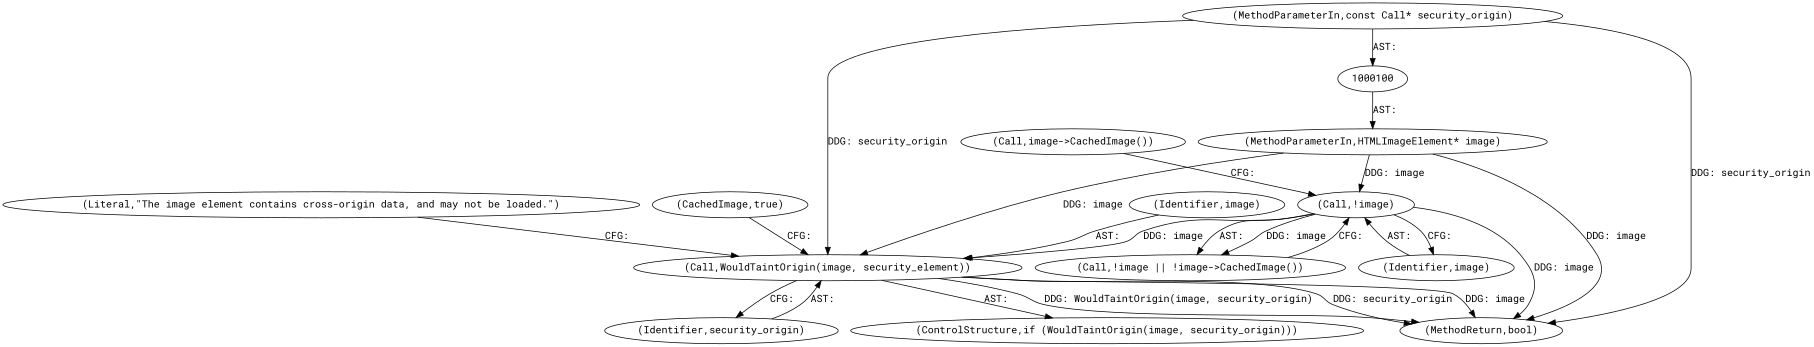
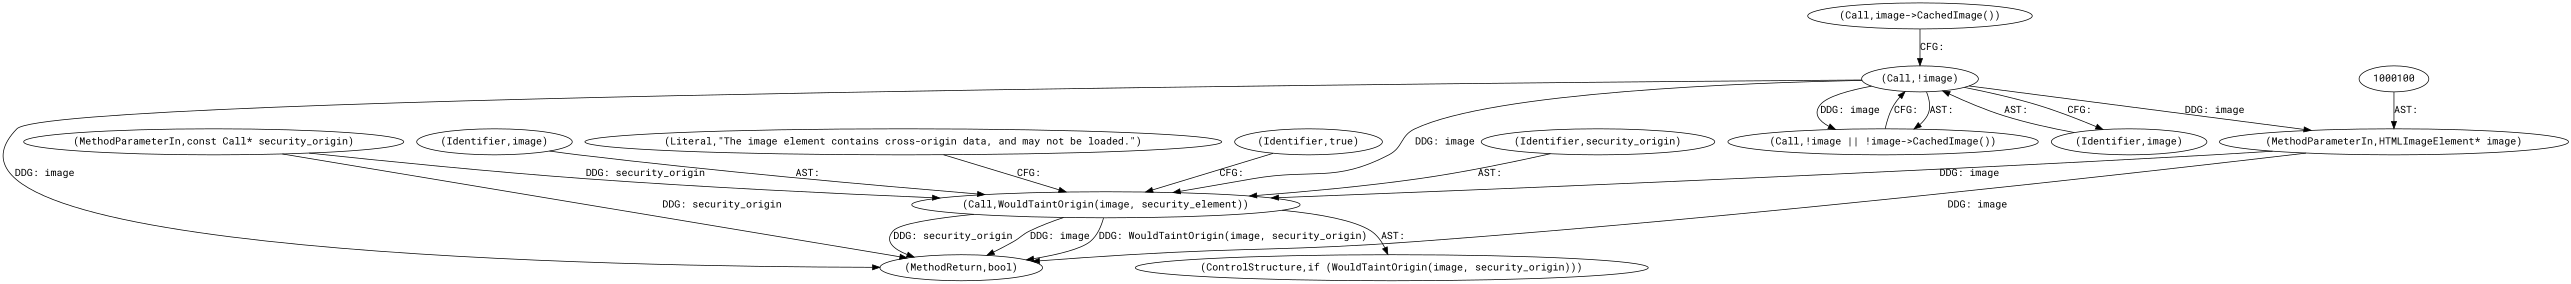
(1373, 44) -> none
(1365, 170) -> (2136, 108)
(730, 205) -> (1309, 142)
(768, 295) -> none
